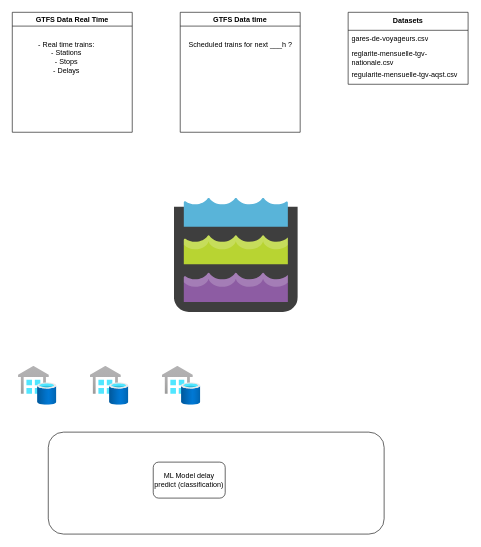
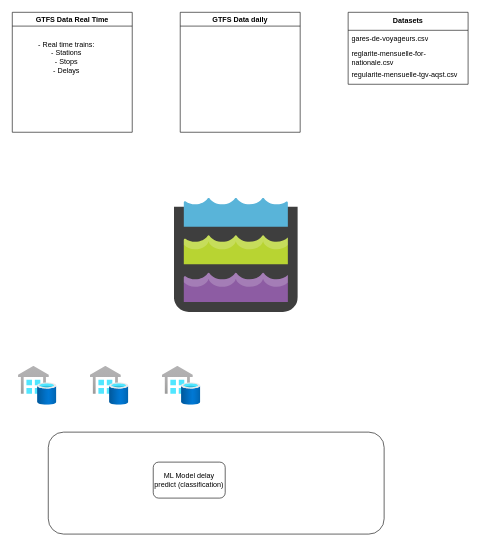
(240, 20) -> (240, 20)
(240, 45) -> none
(409, 57) -> (409, 57)
